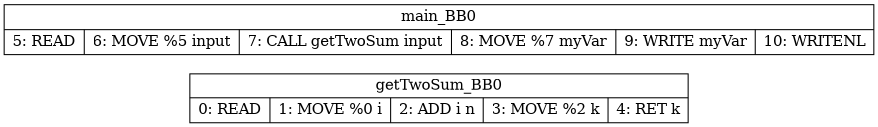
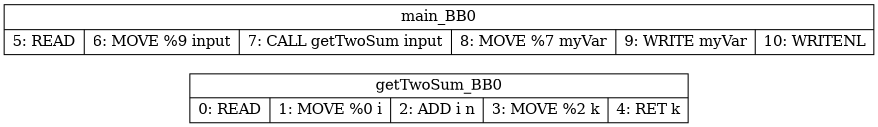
(162, 42) -> (162, 42)
